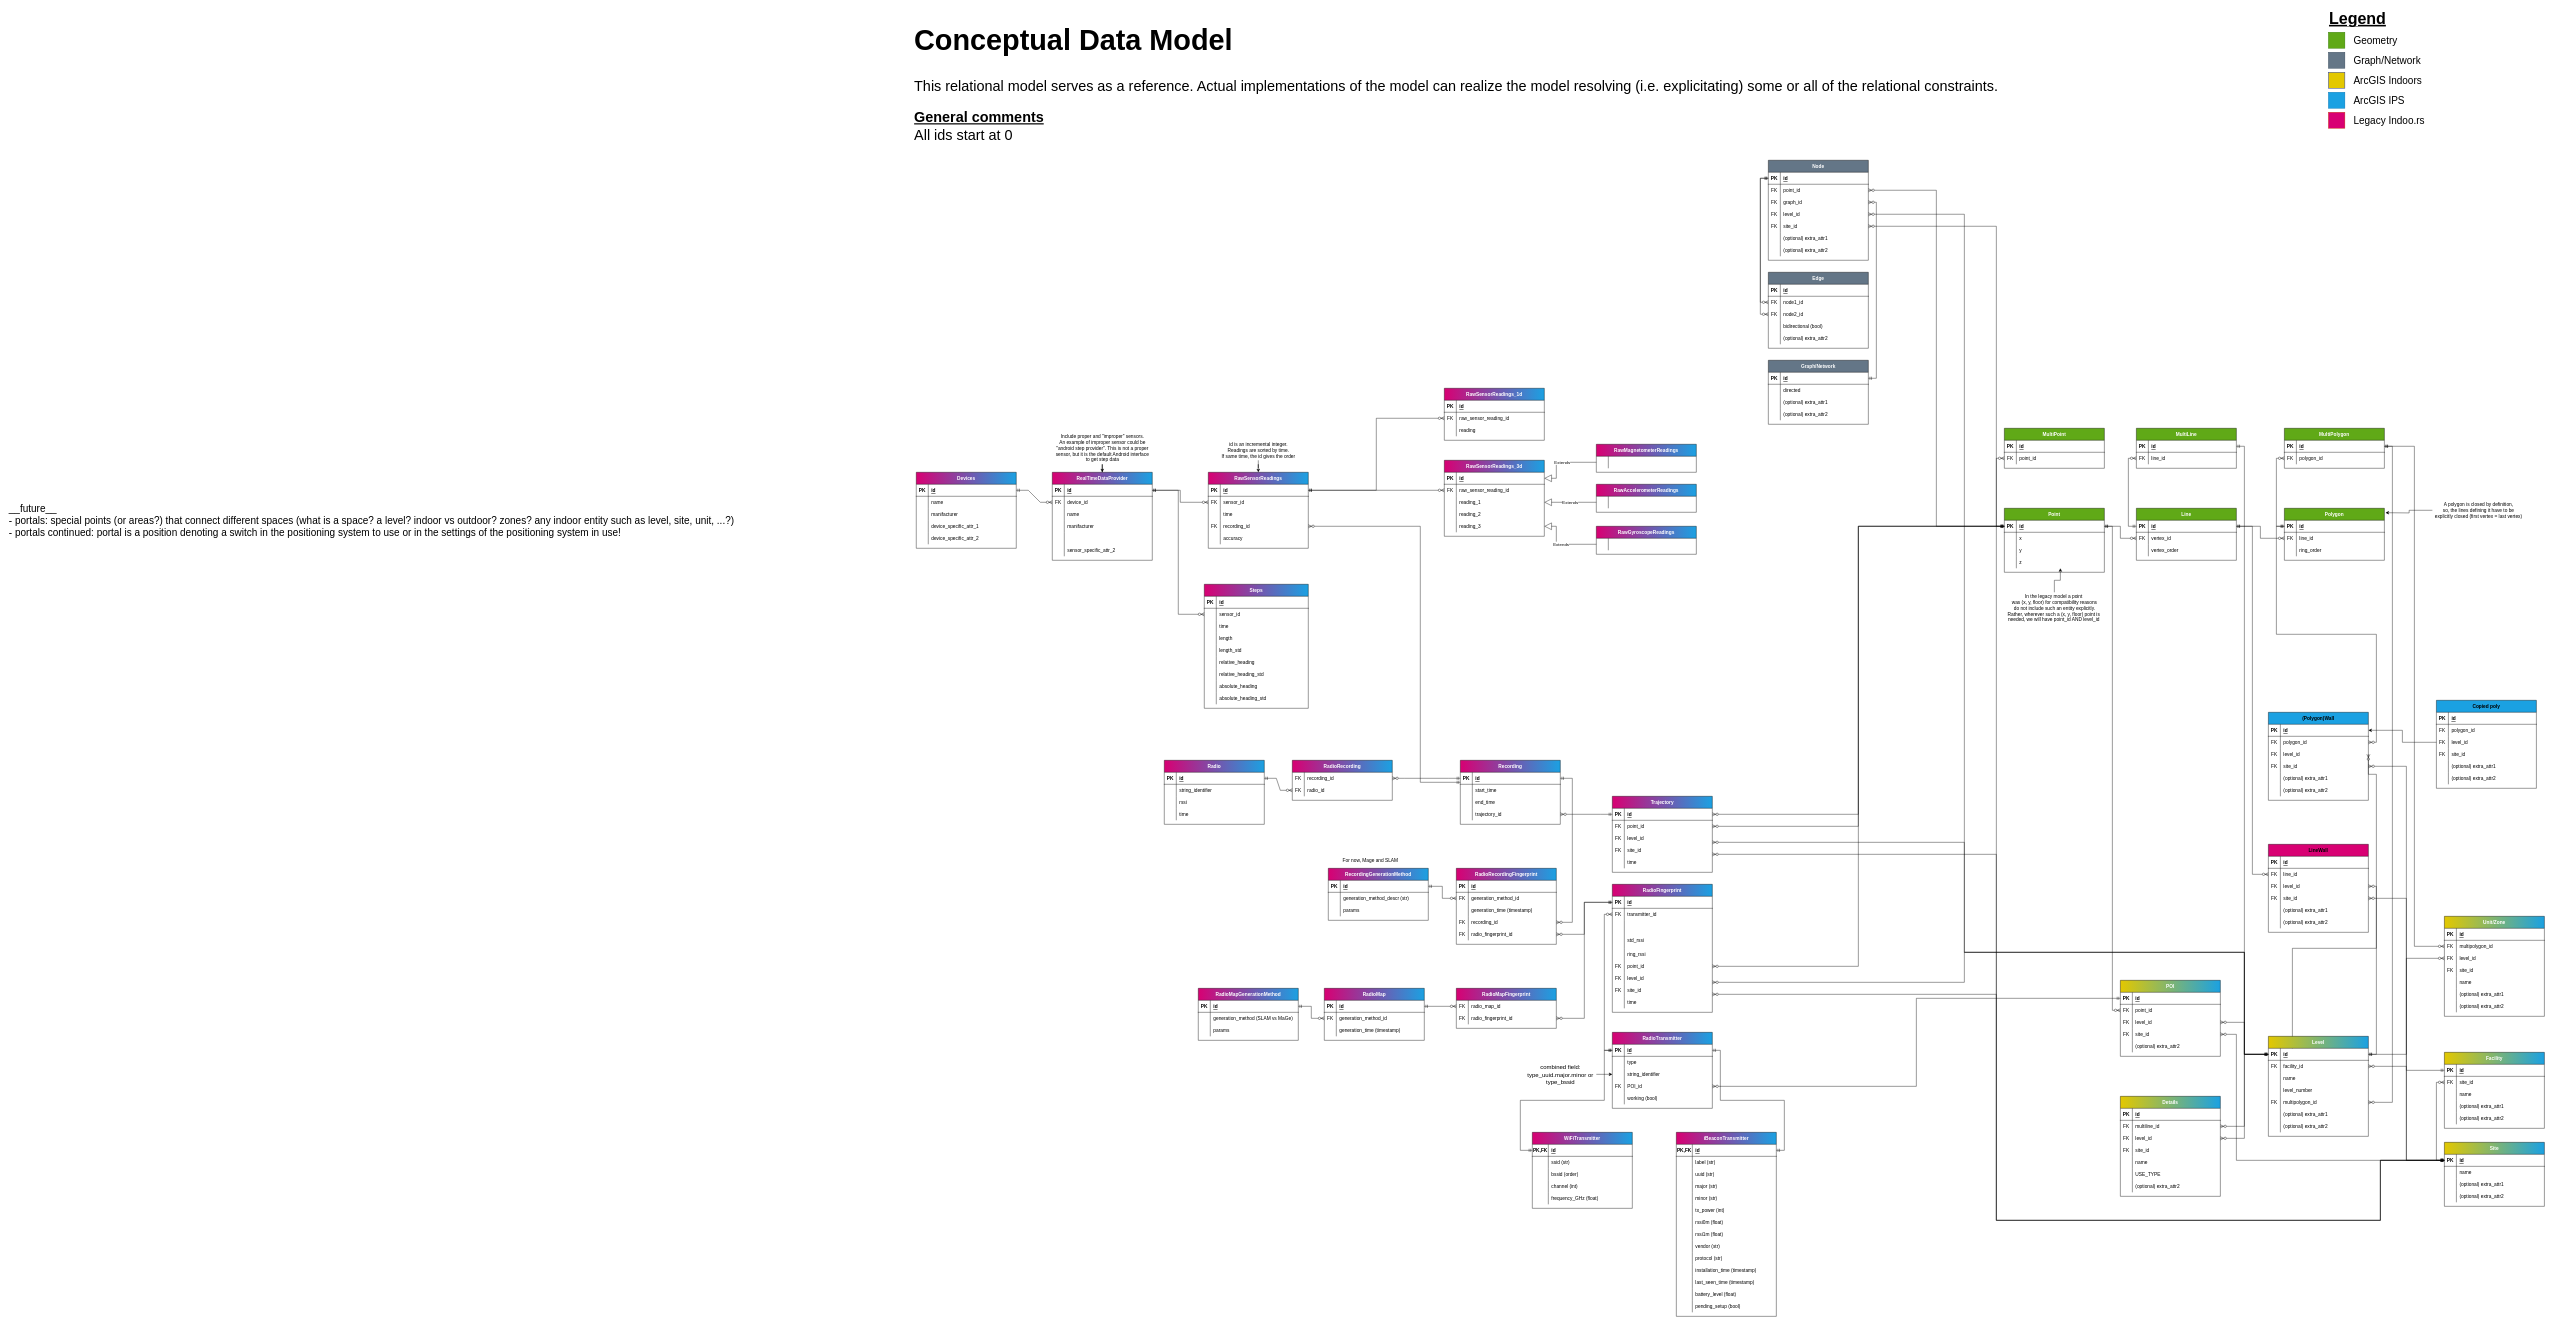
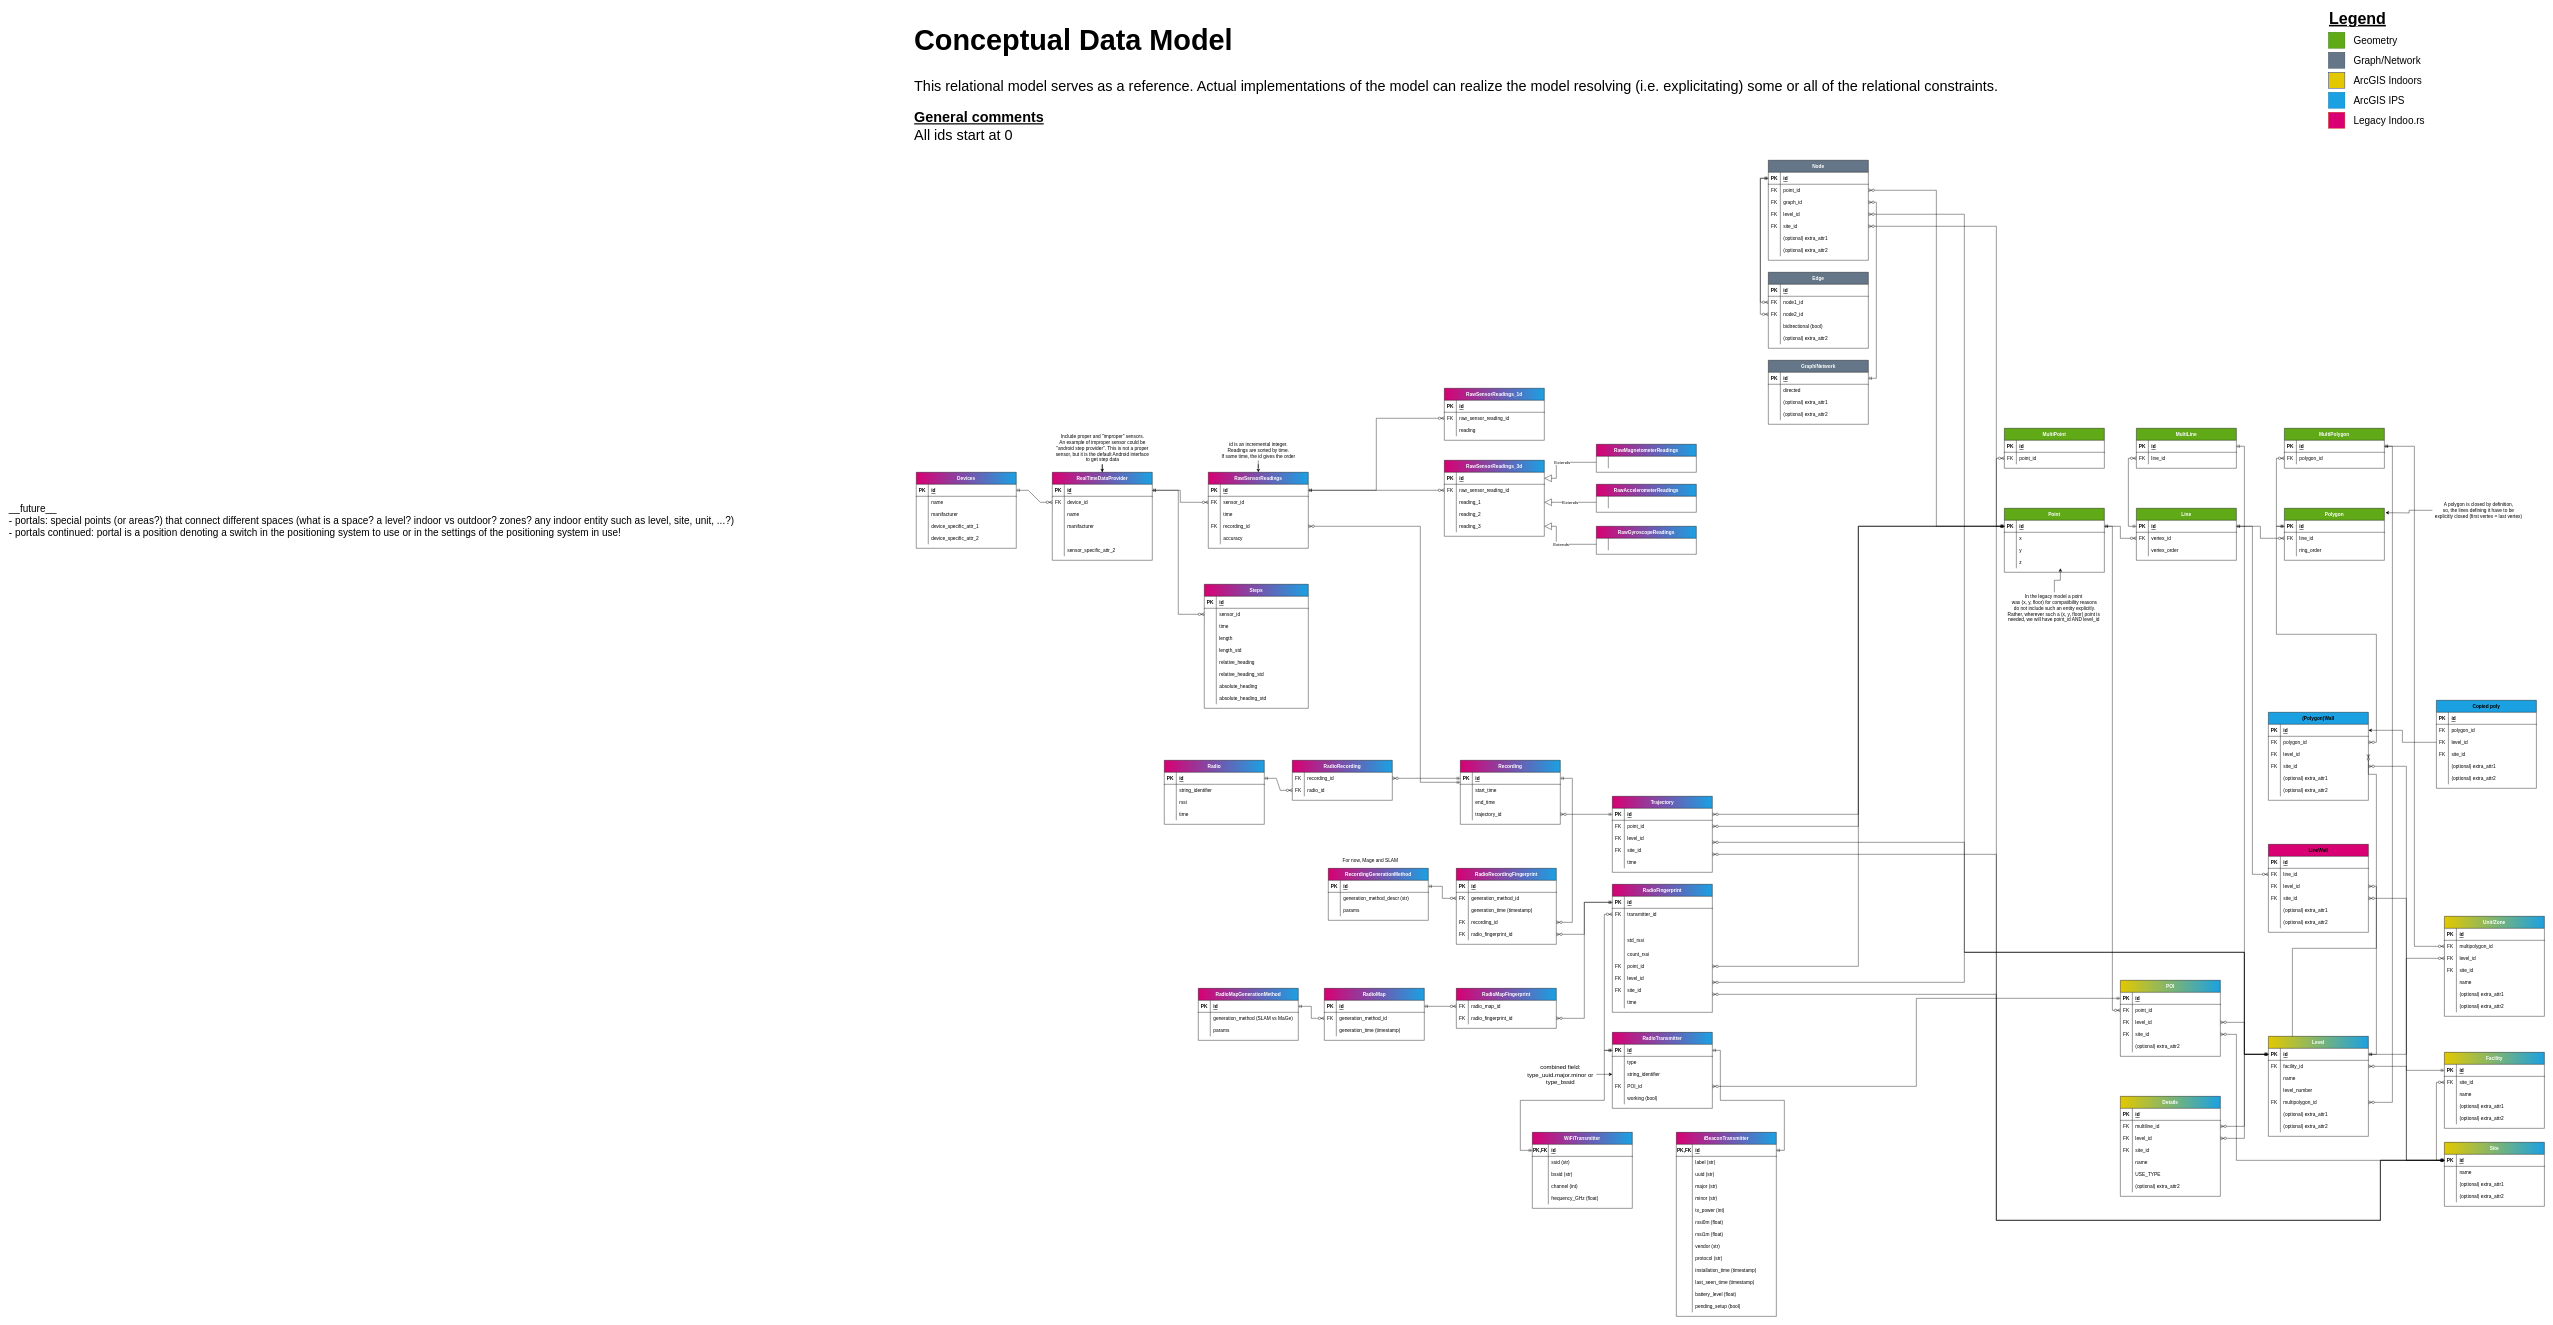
(1638, 954) -> (1640, 954)
(1567, 1174) -> (1565, 1174)
